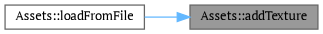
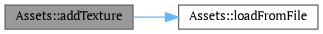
(161, 17) -> (149, 17)
